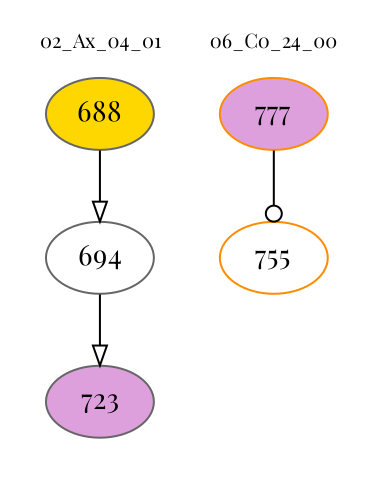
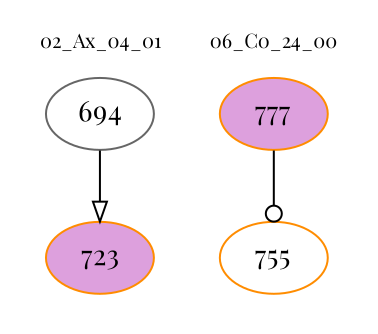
(100, 114) -> none
(100, 402) -> (100, 258)
